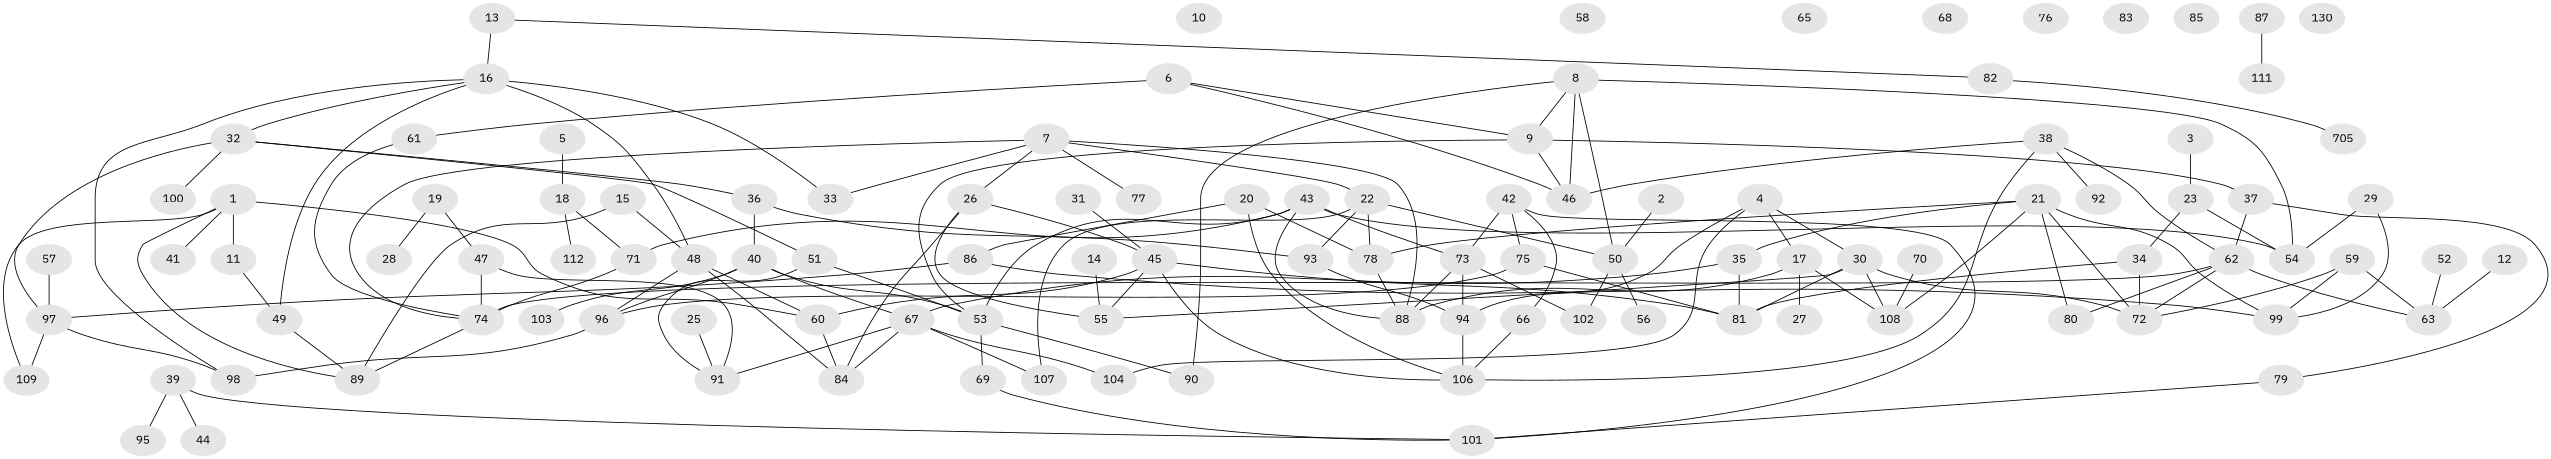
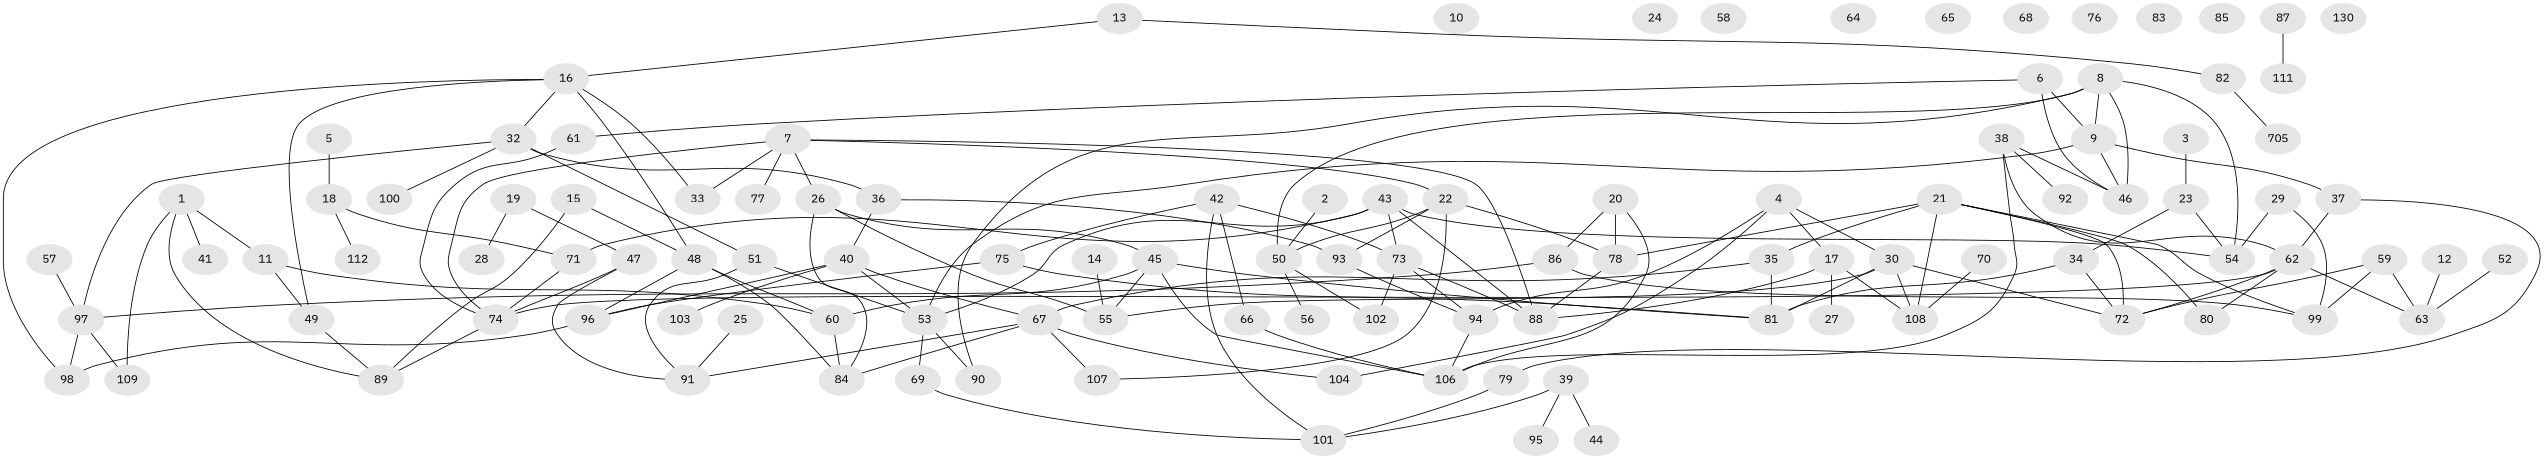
none -> (1655, 18)
none -> (1853, 18)
(1078, 199) -> none
(527, 259) -> (549, 290)
